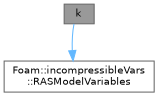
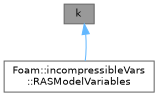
(72, 37) -> (86, 48)
